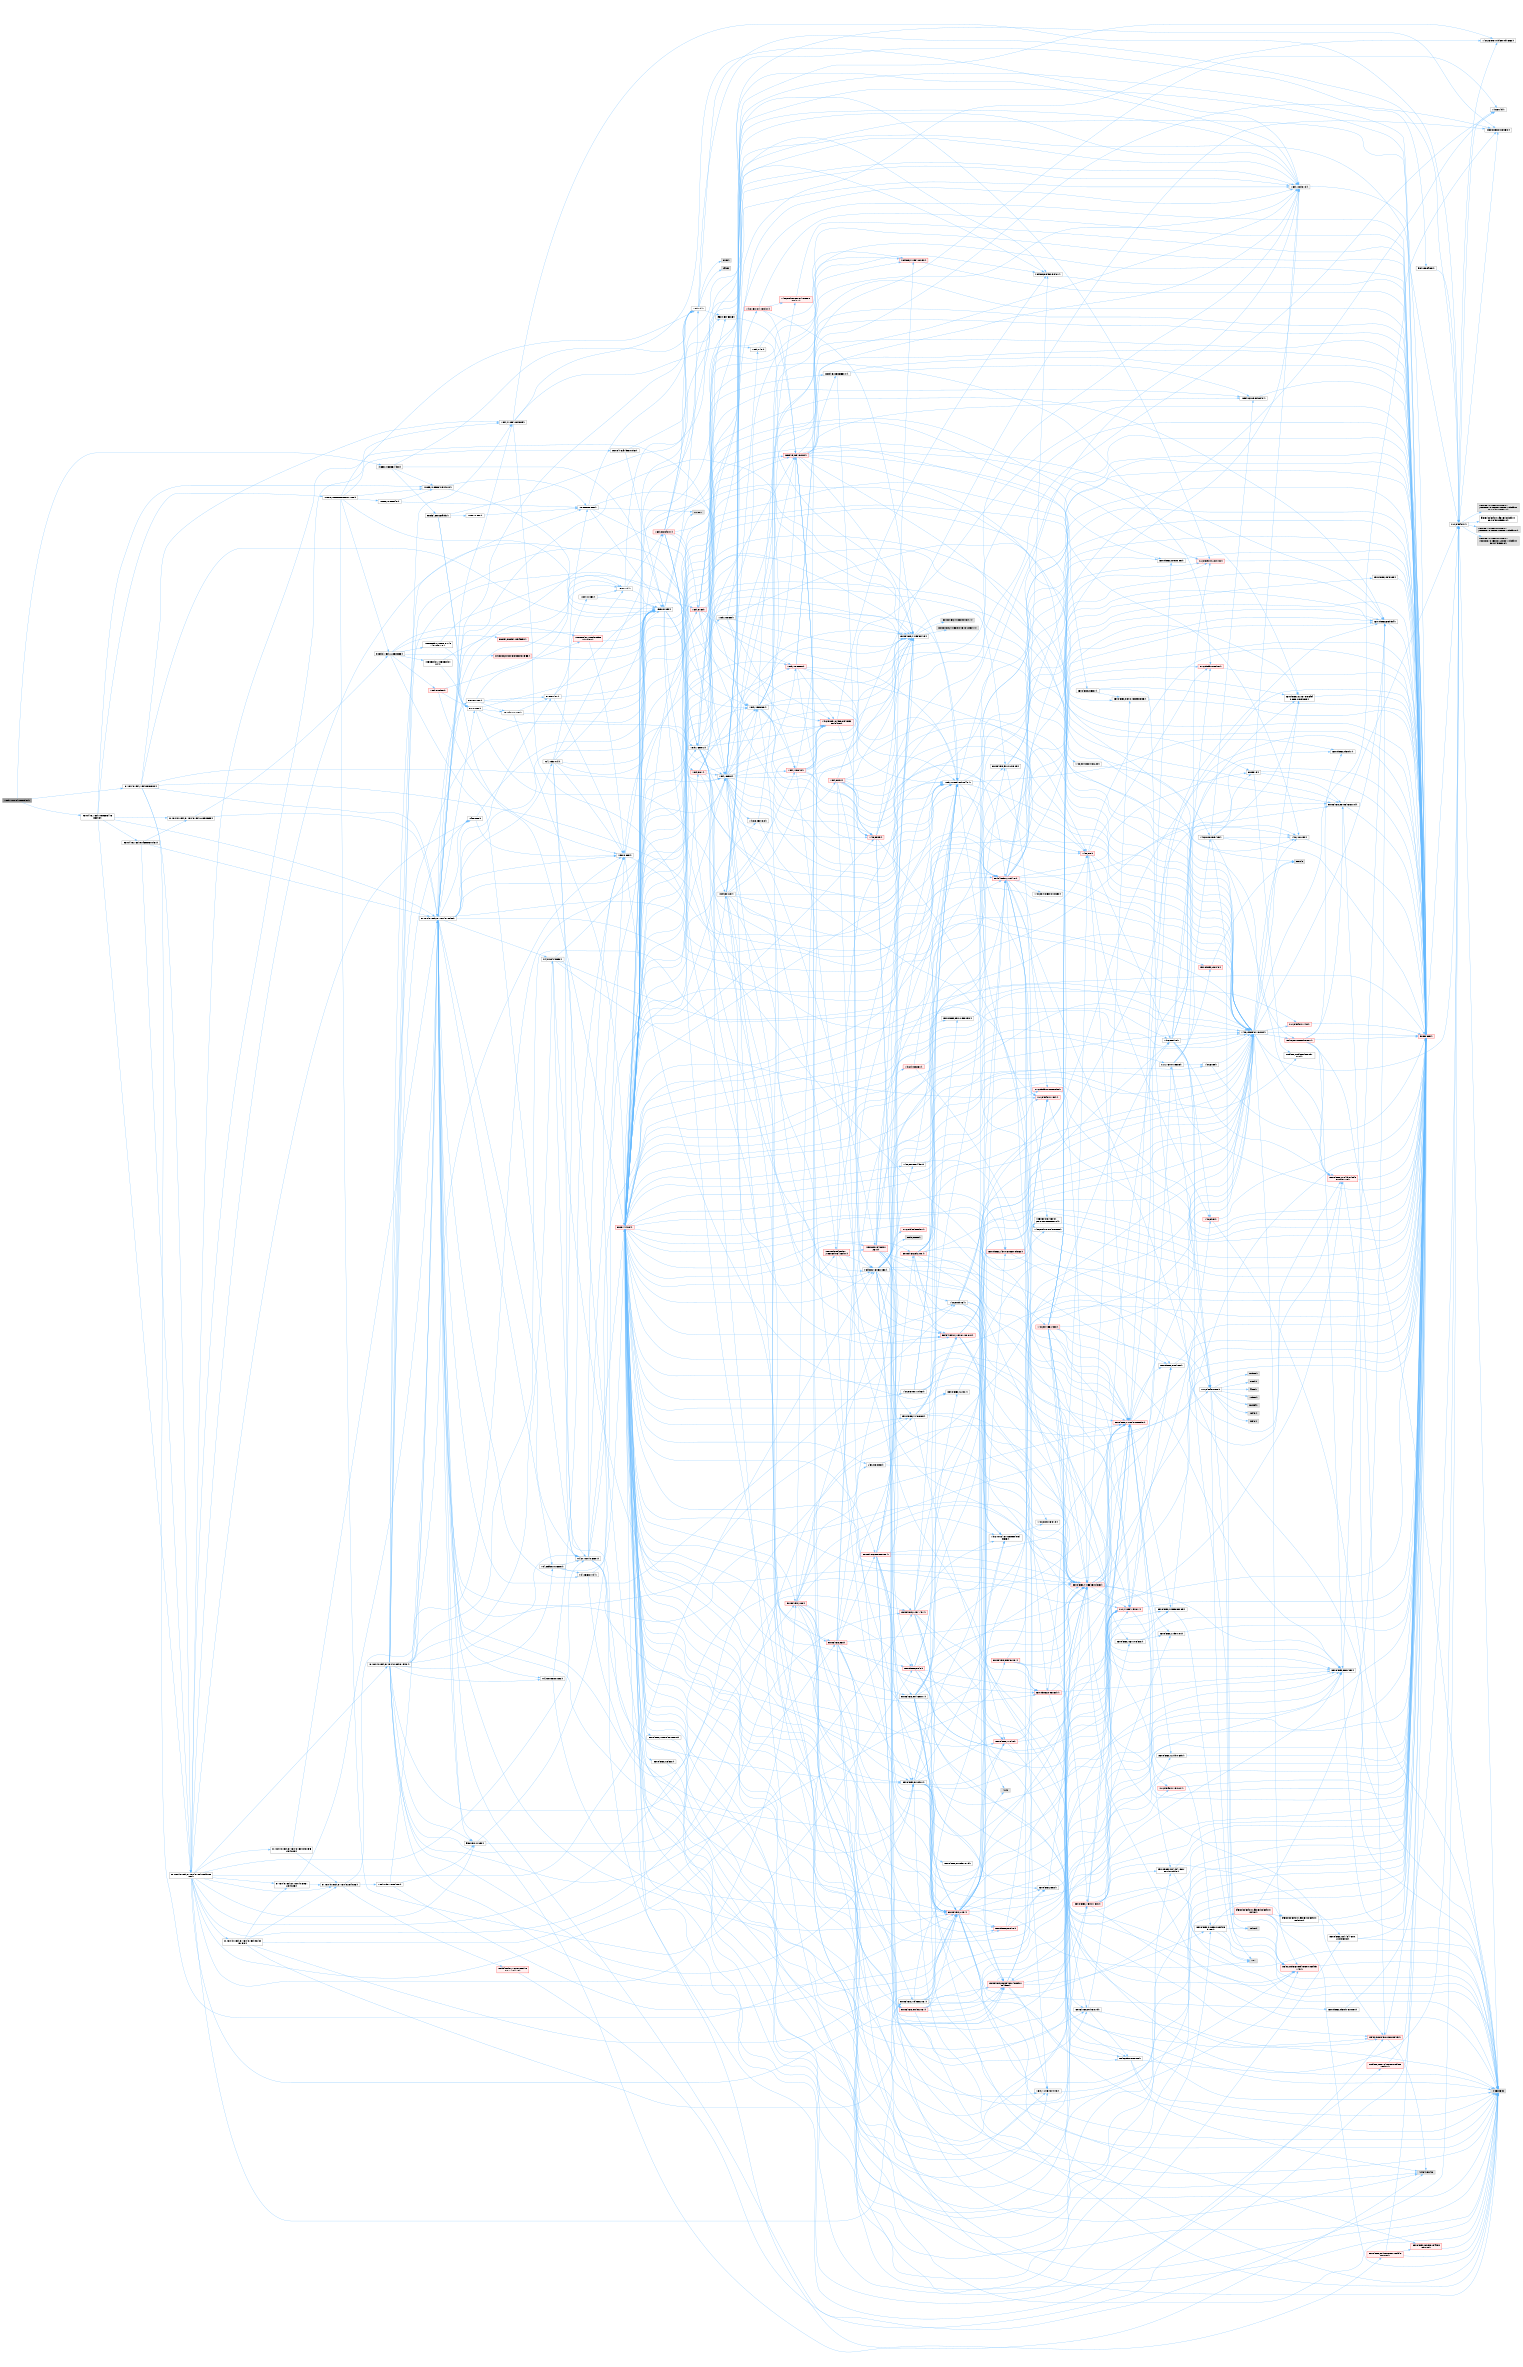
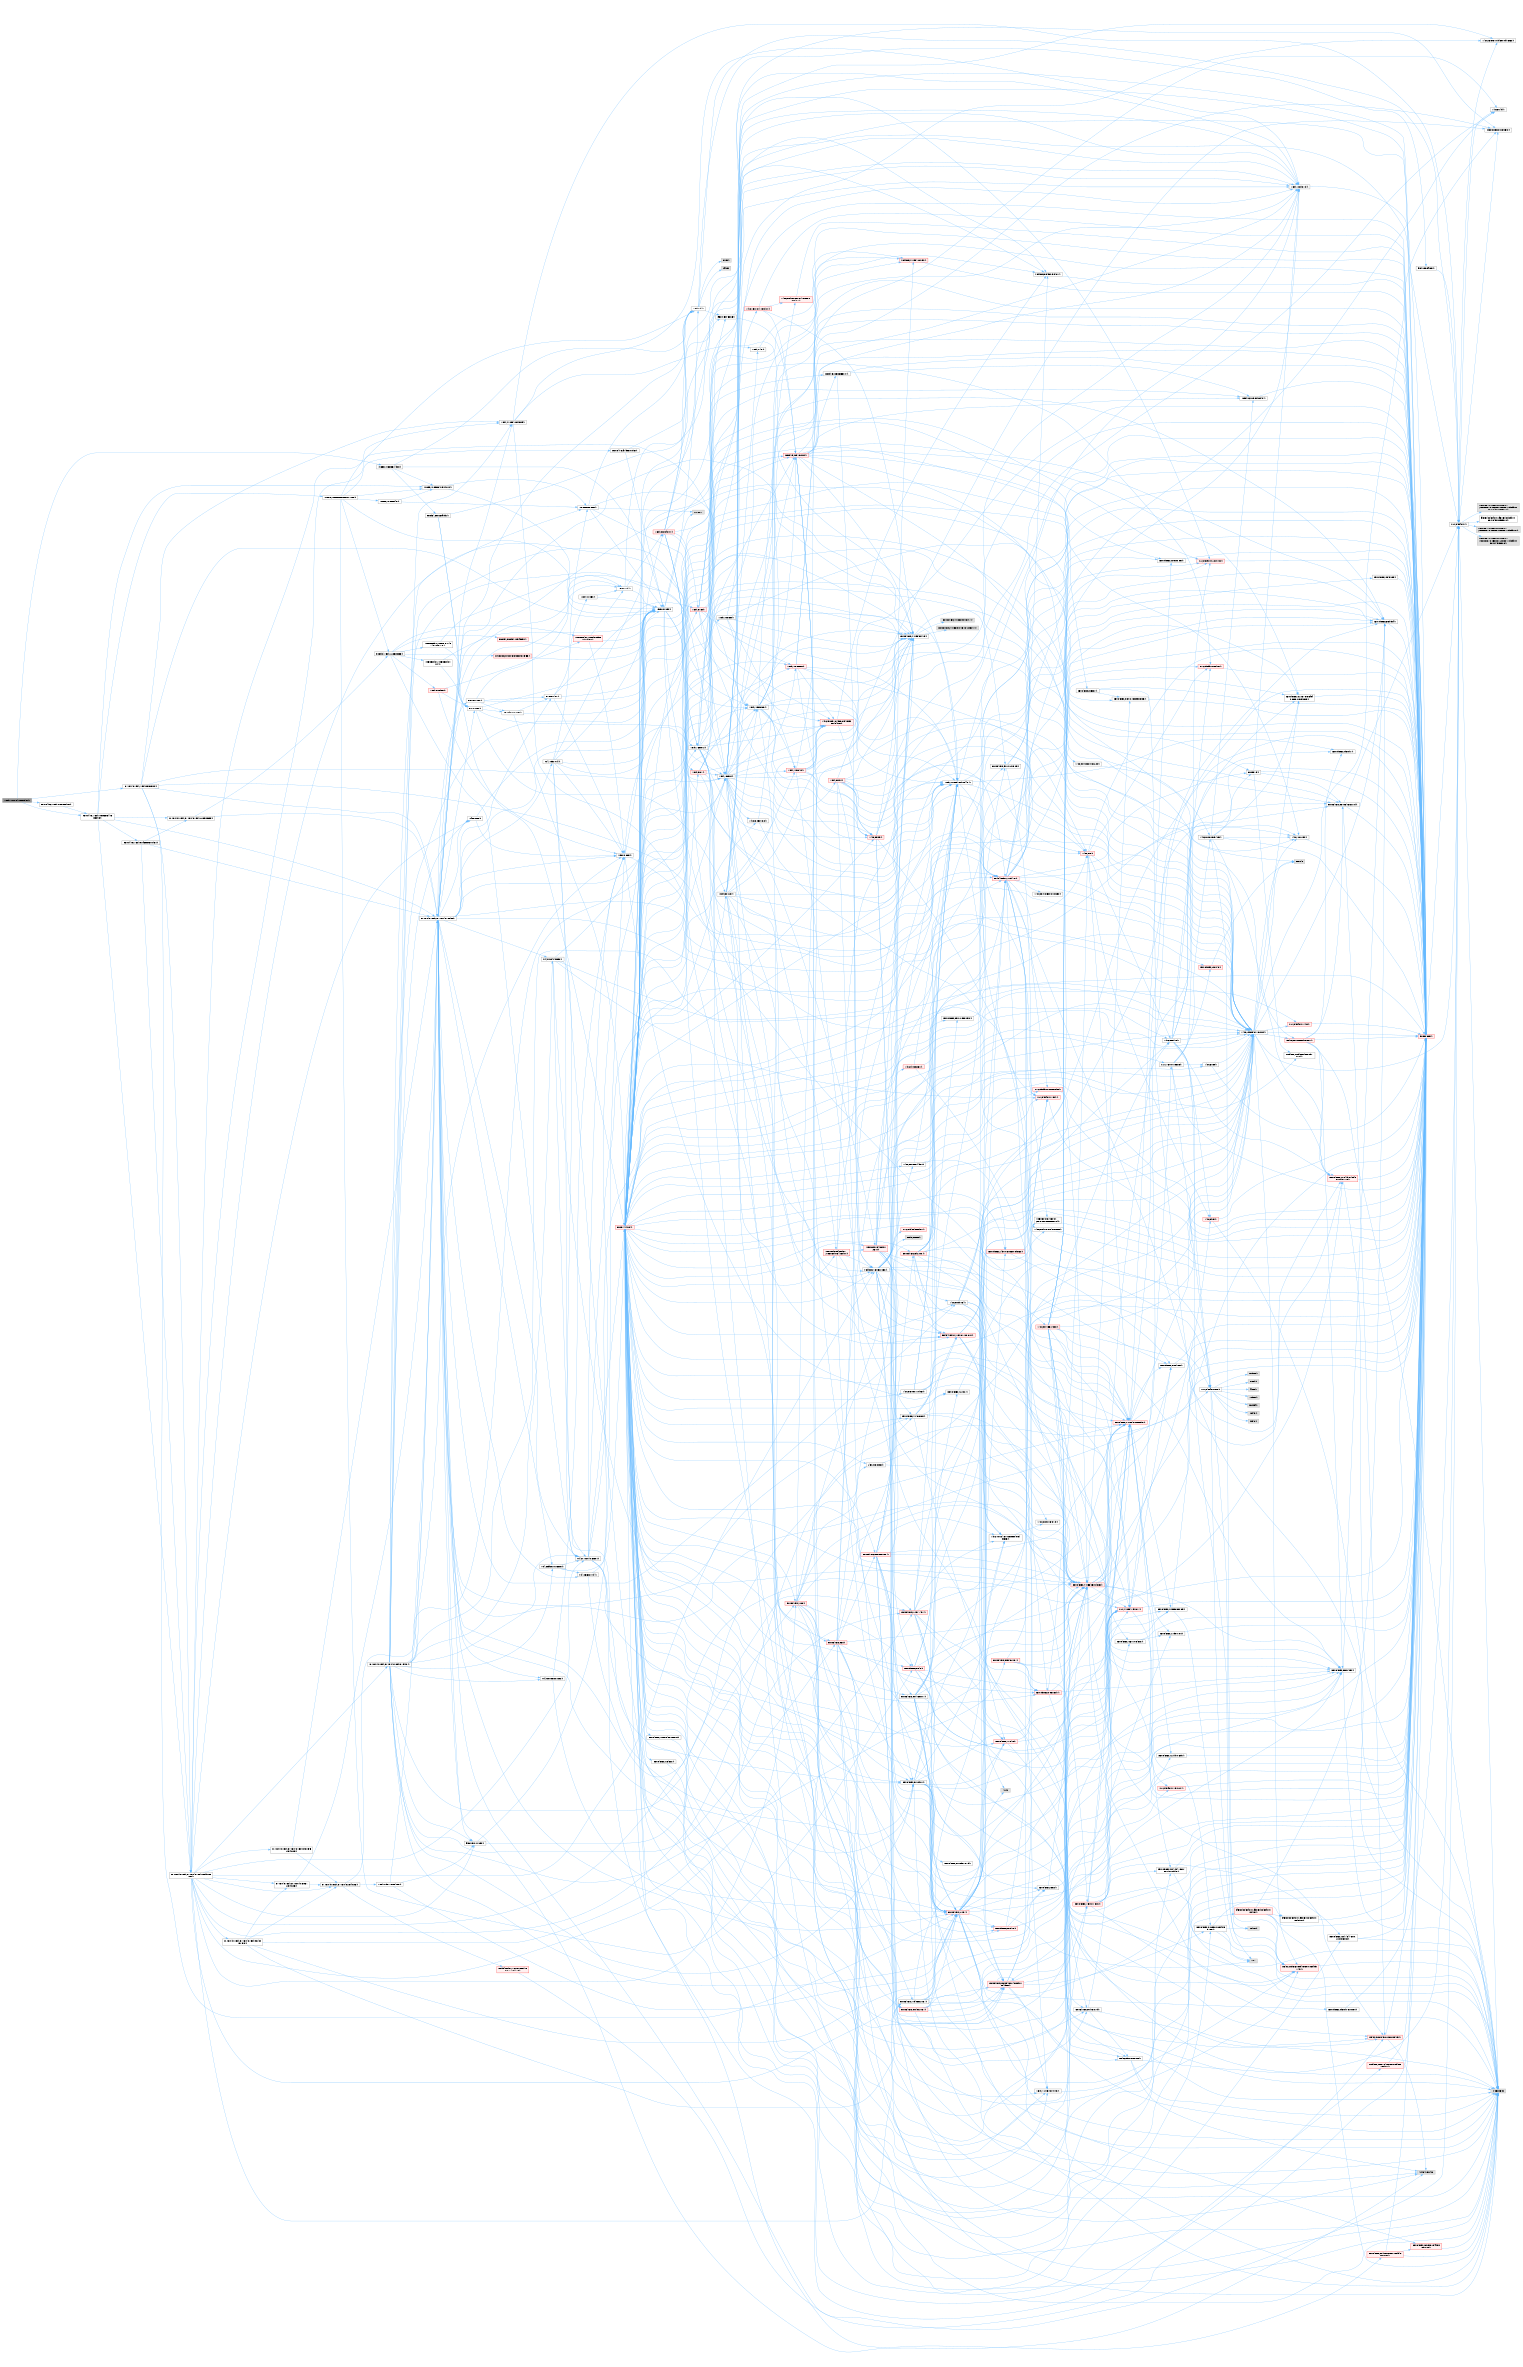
(475, 516) -> none
none -> (56, 804)
